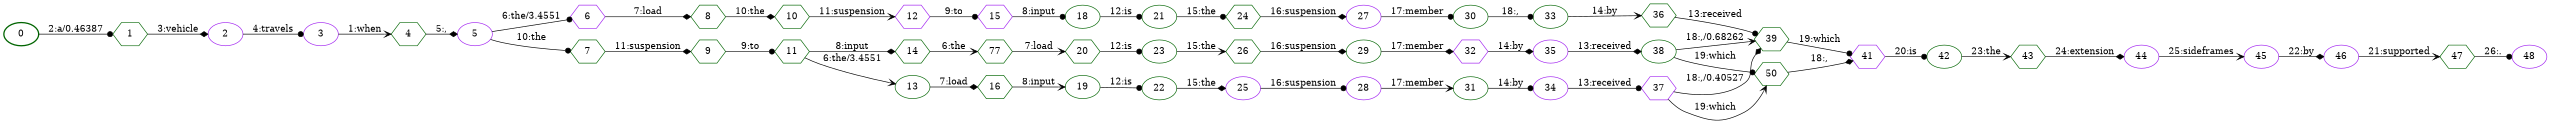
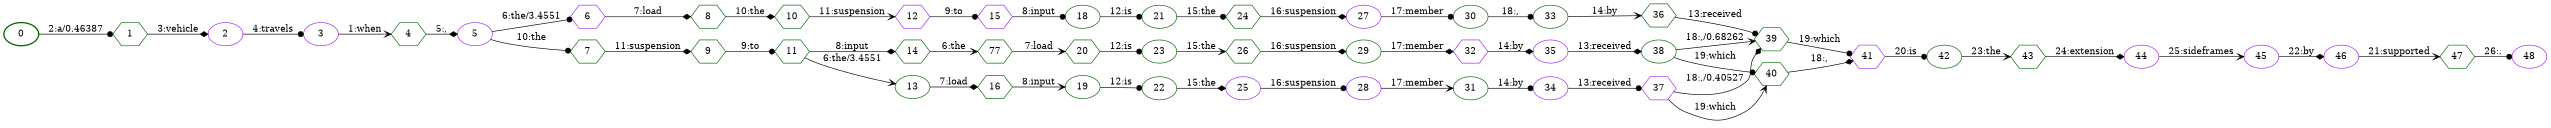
(1772, 74) -> (1772, 74)
